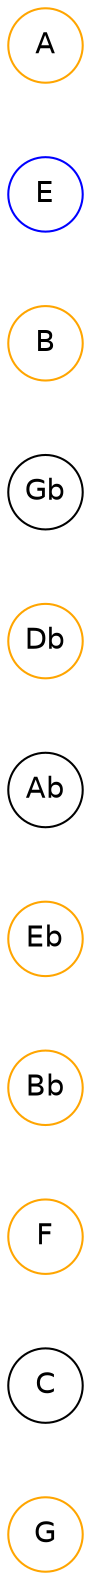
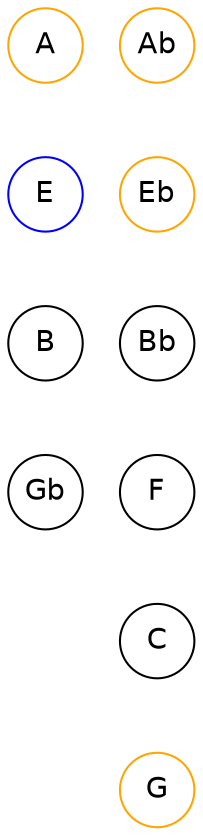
(45, 343) -> (45, 343)
(45, 641) -> none
(45, 790) -> (157, 45)
(45, 1088) -> (157, 343)
(45, 1237) -> (157, 492)
